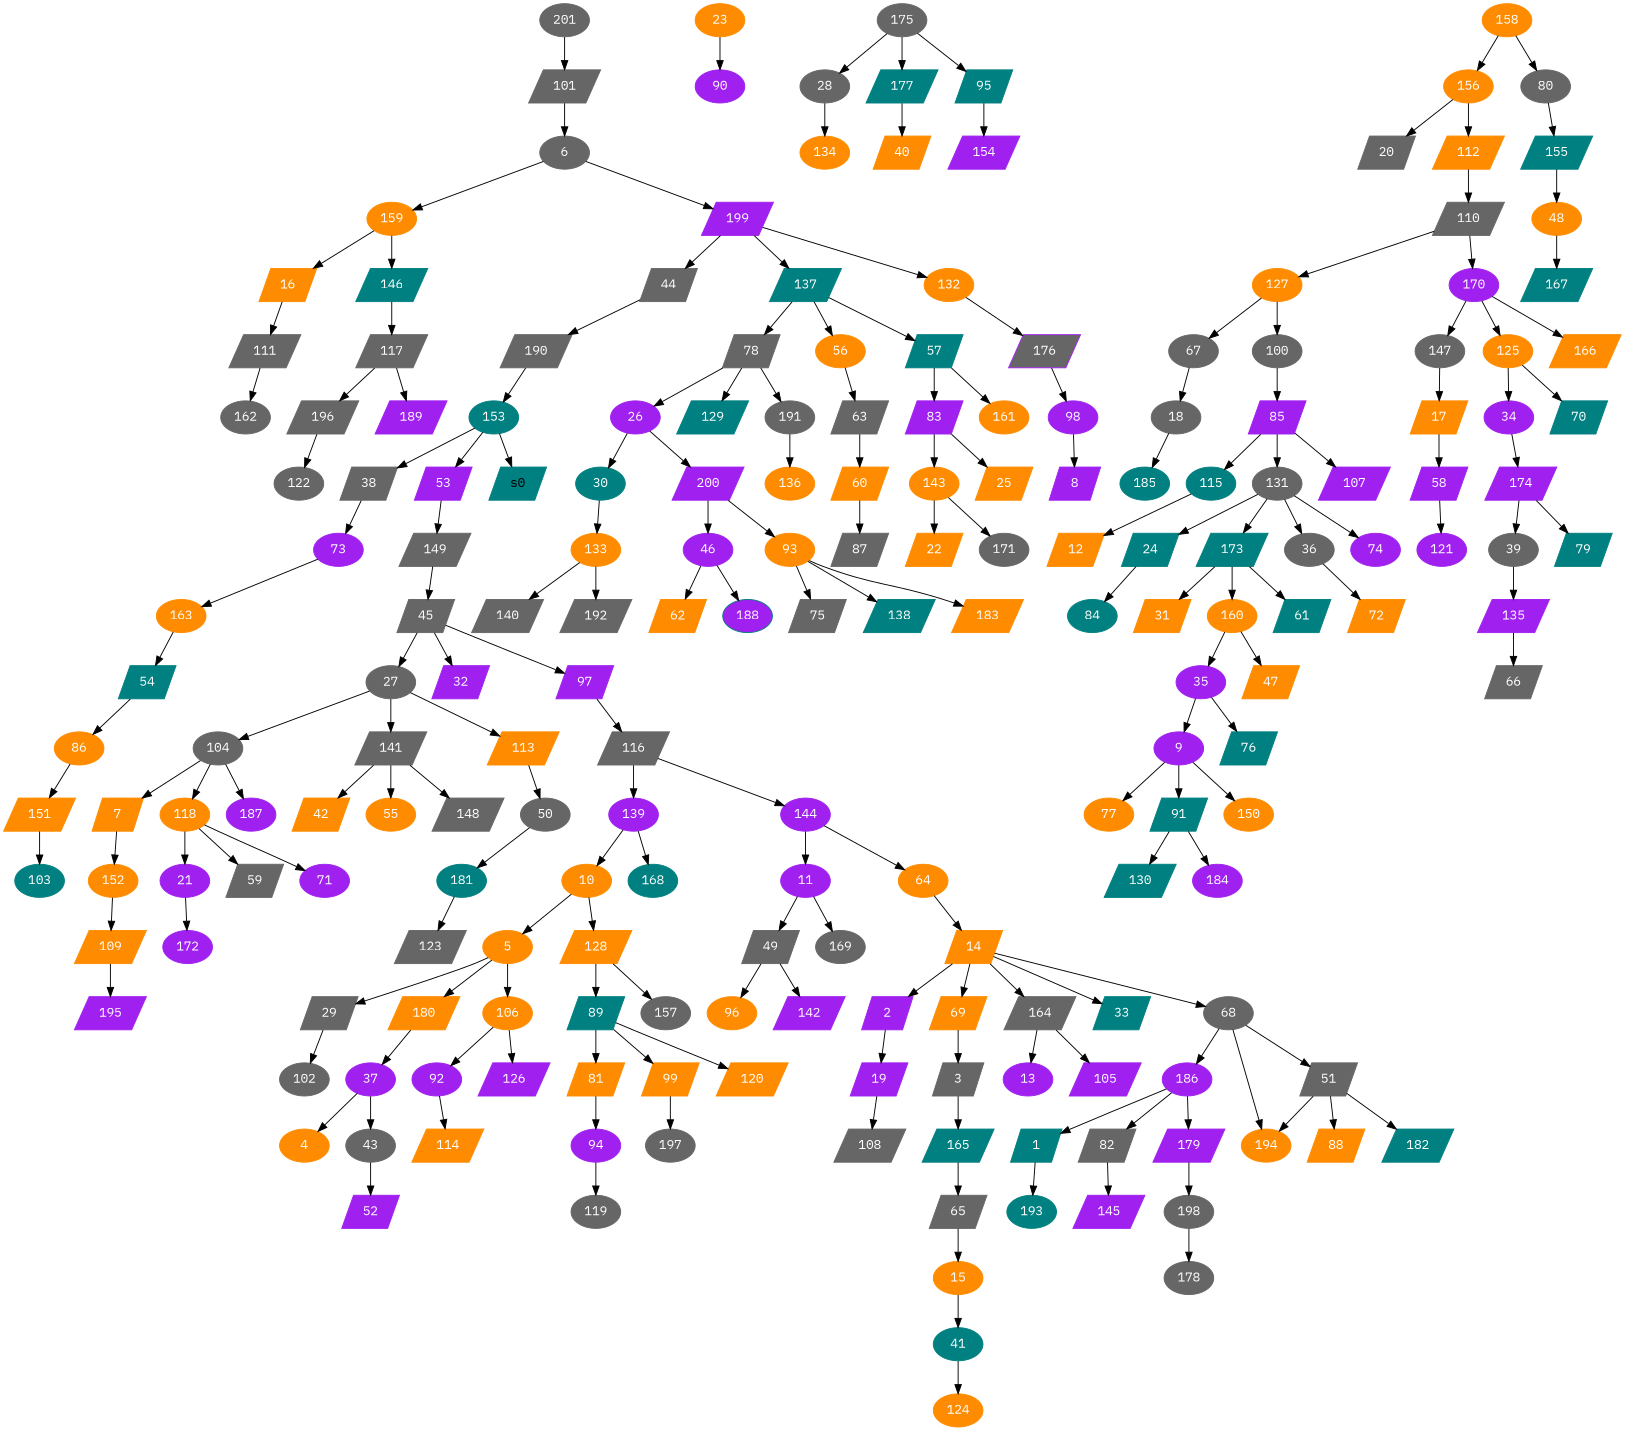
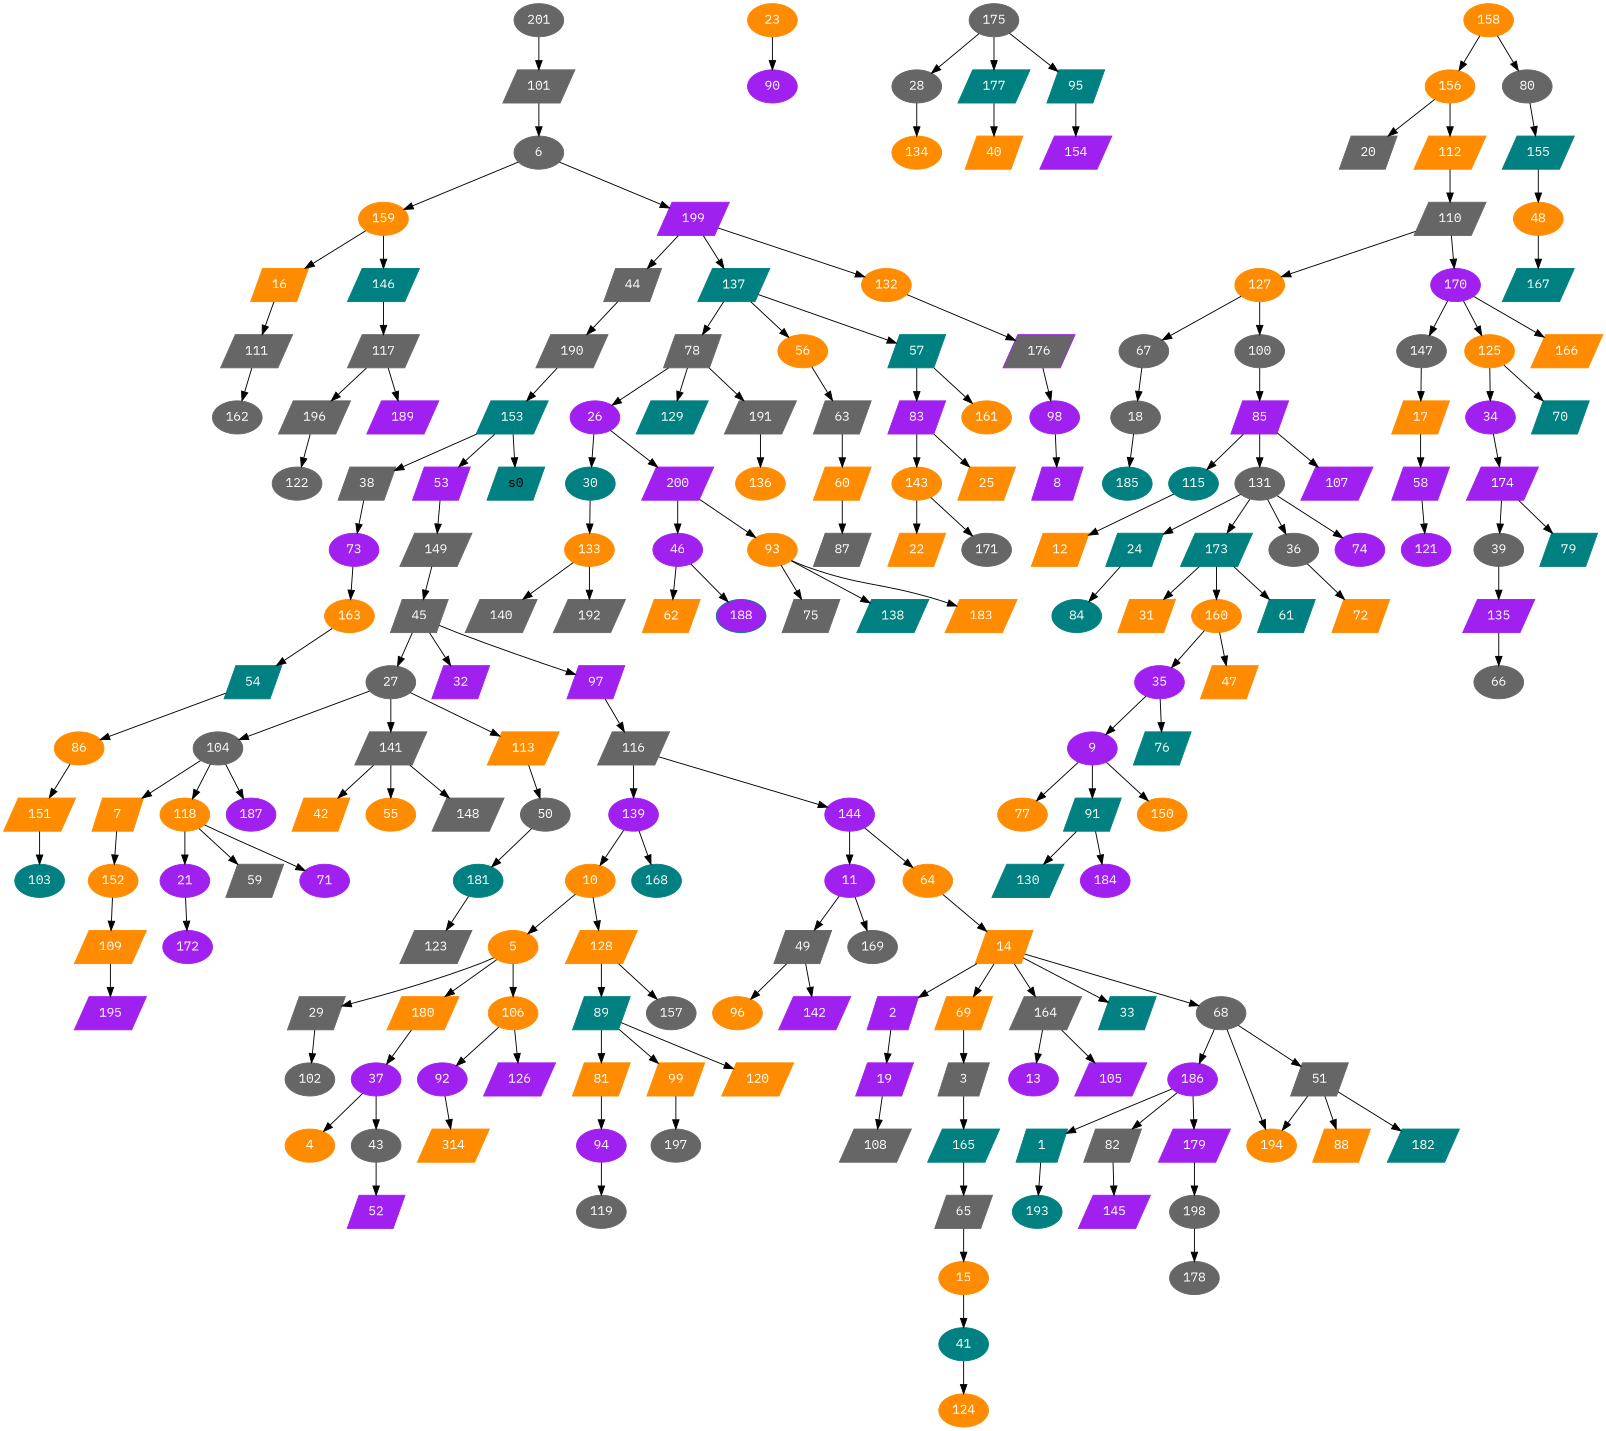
(494, 417) -> (512, 417)
(790, 417) -> (760, 417)
(1513, 682) -> (1499, 682)
(448, 1146) -> (453, 1146)
